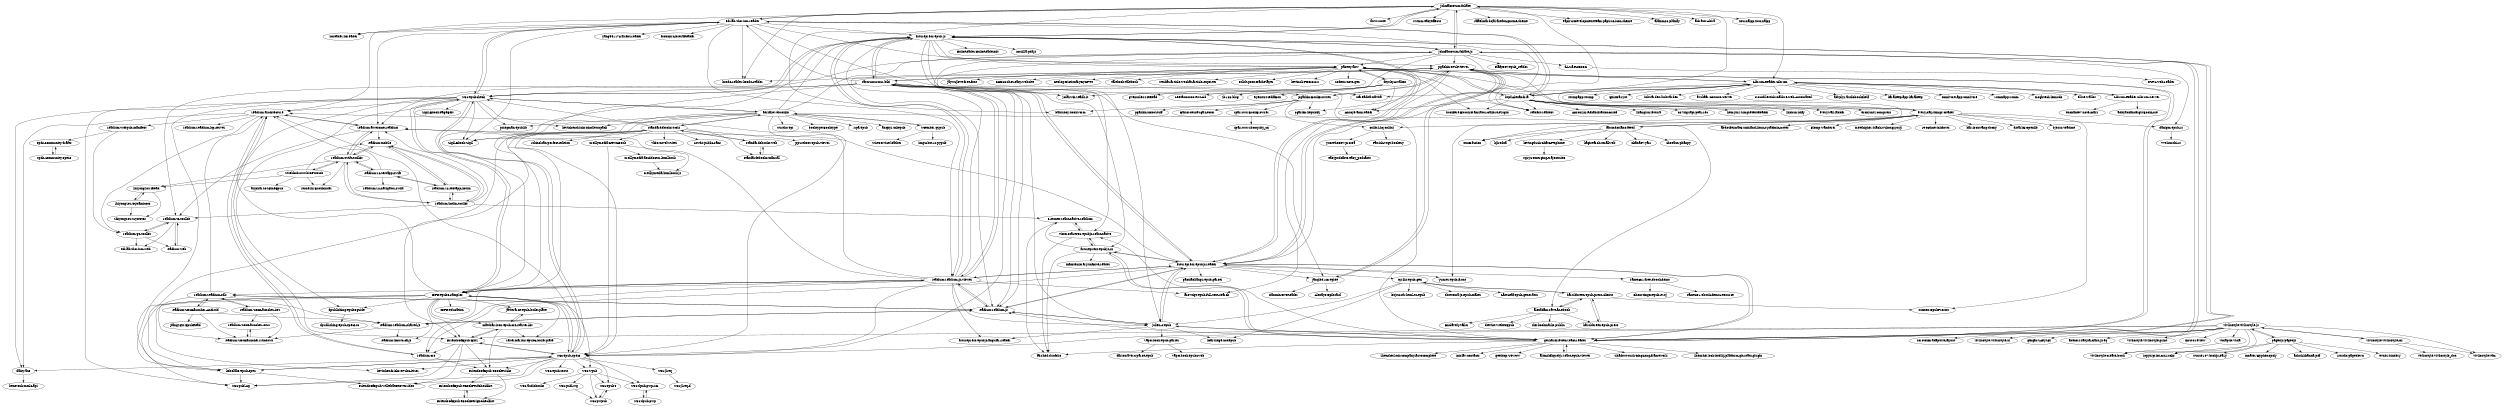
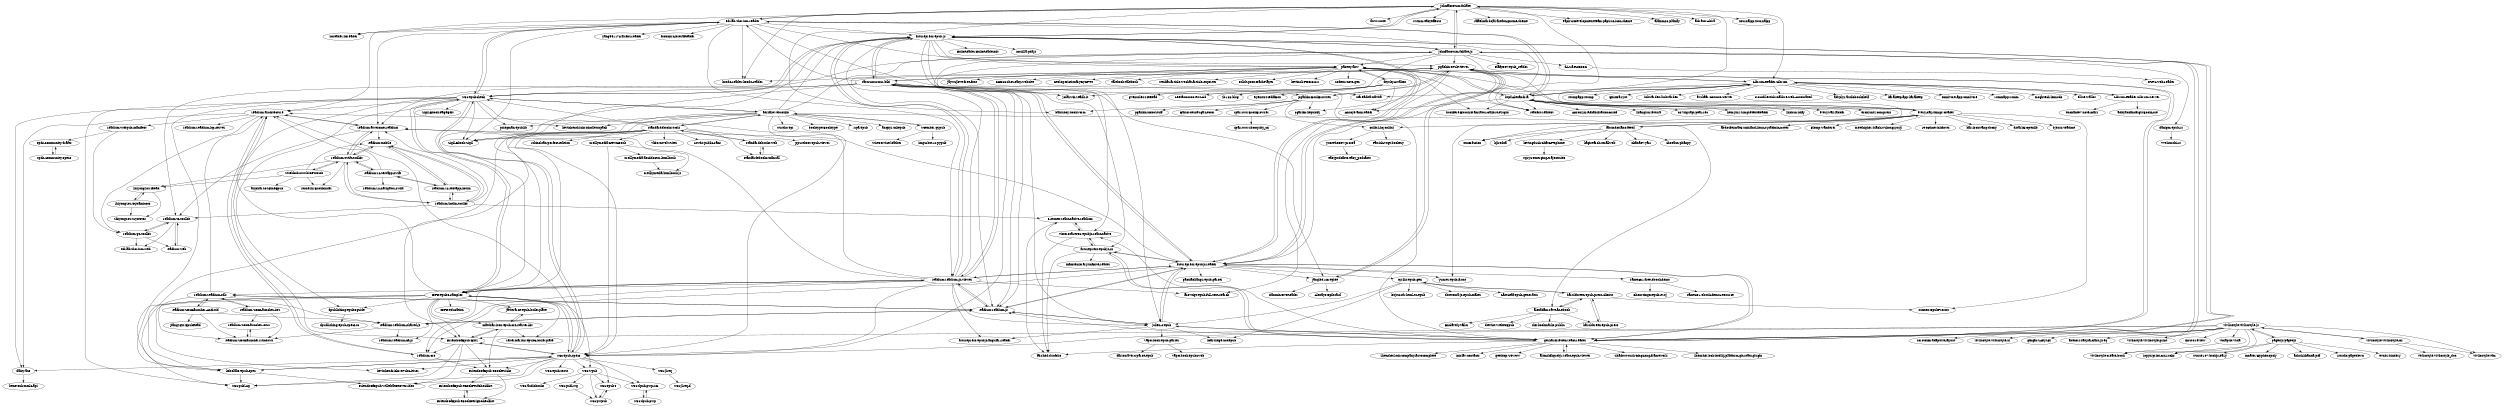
(2056, 120) -> (1725, 106)
none -> (544, 136)
(396, 341) -> (396, 341)
